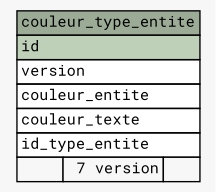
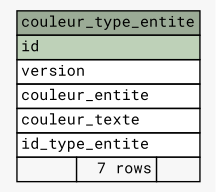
(118, 169) -> (125, 169)
